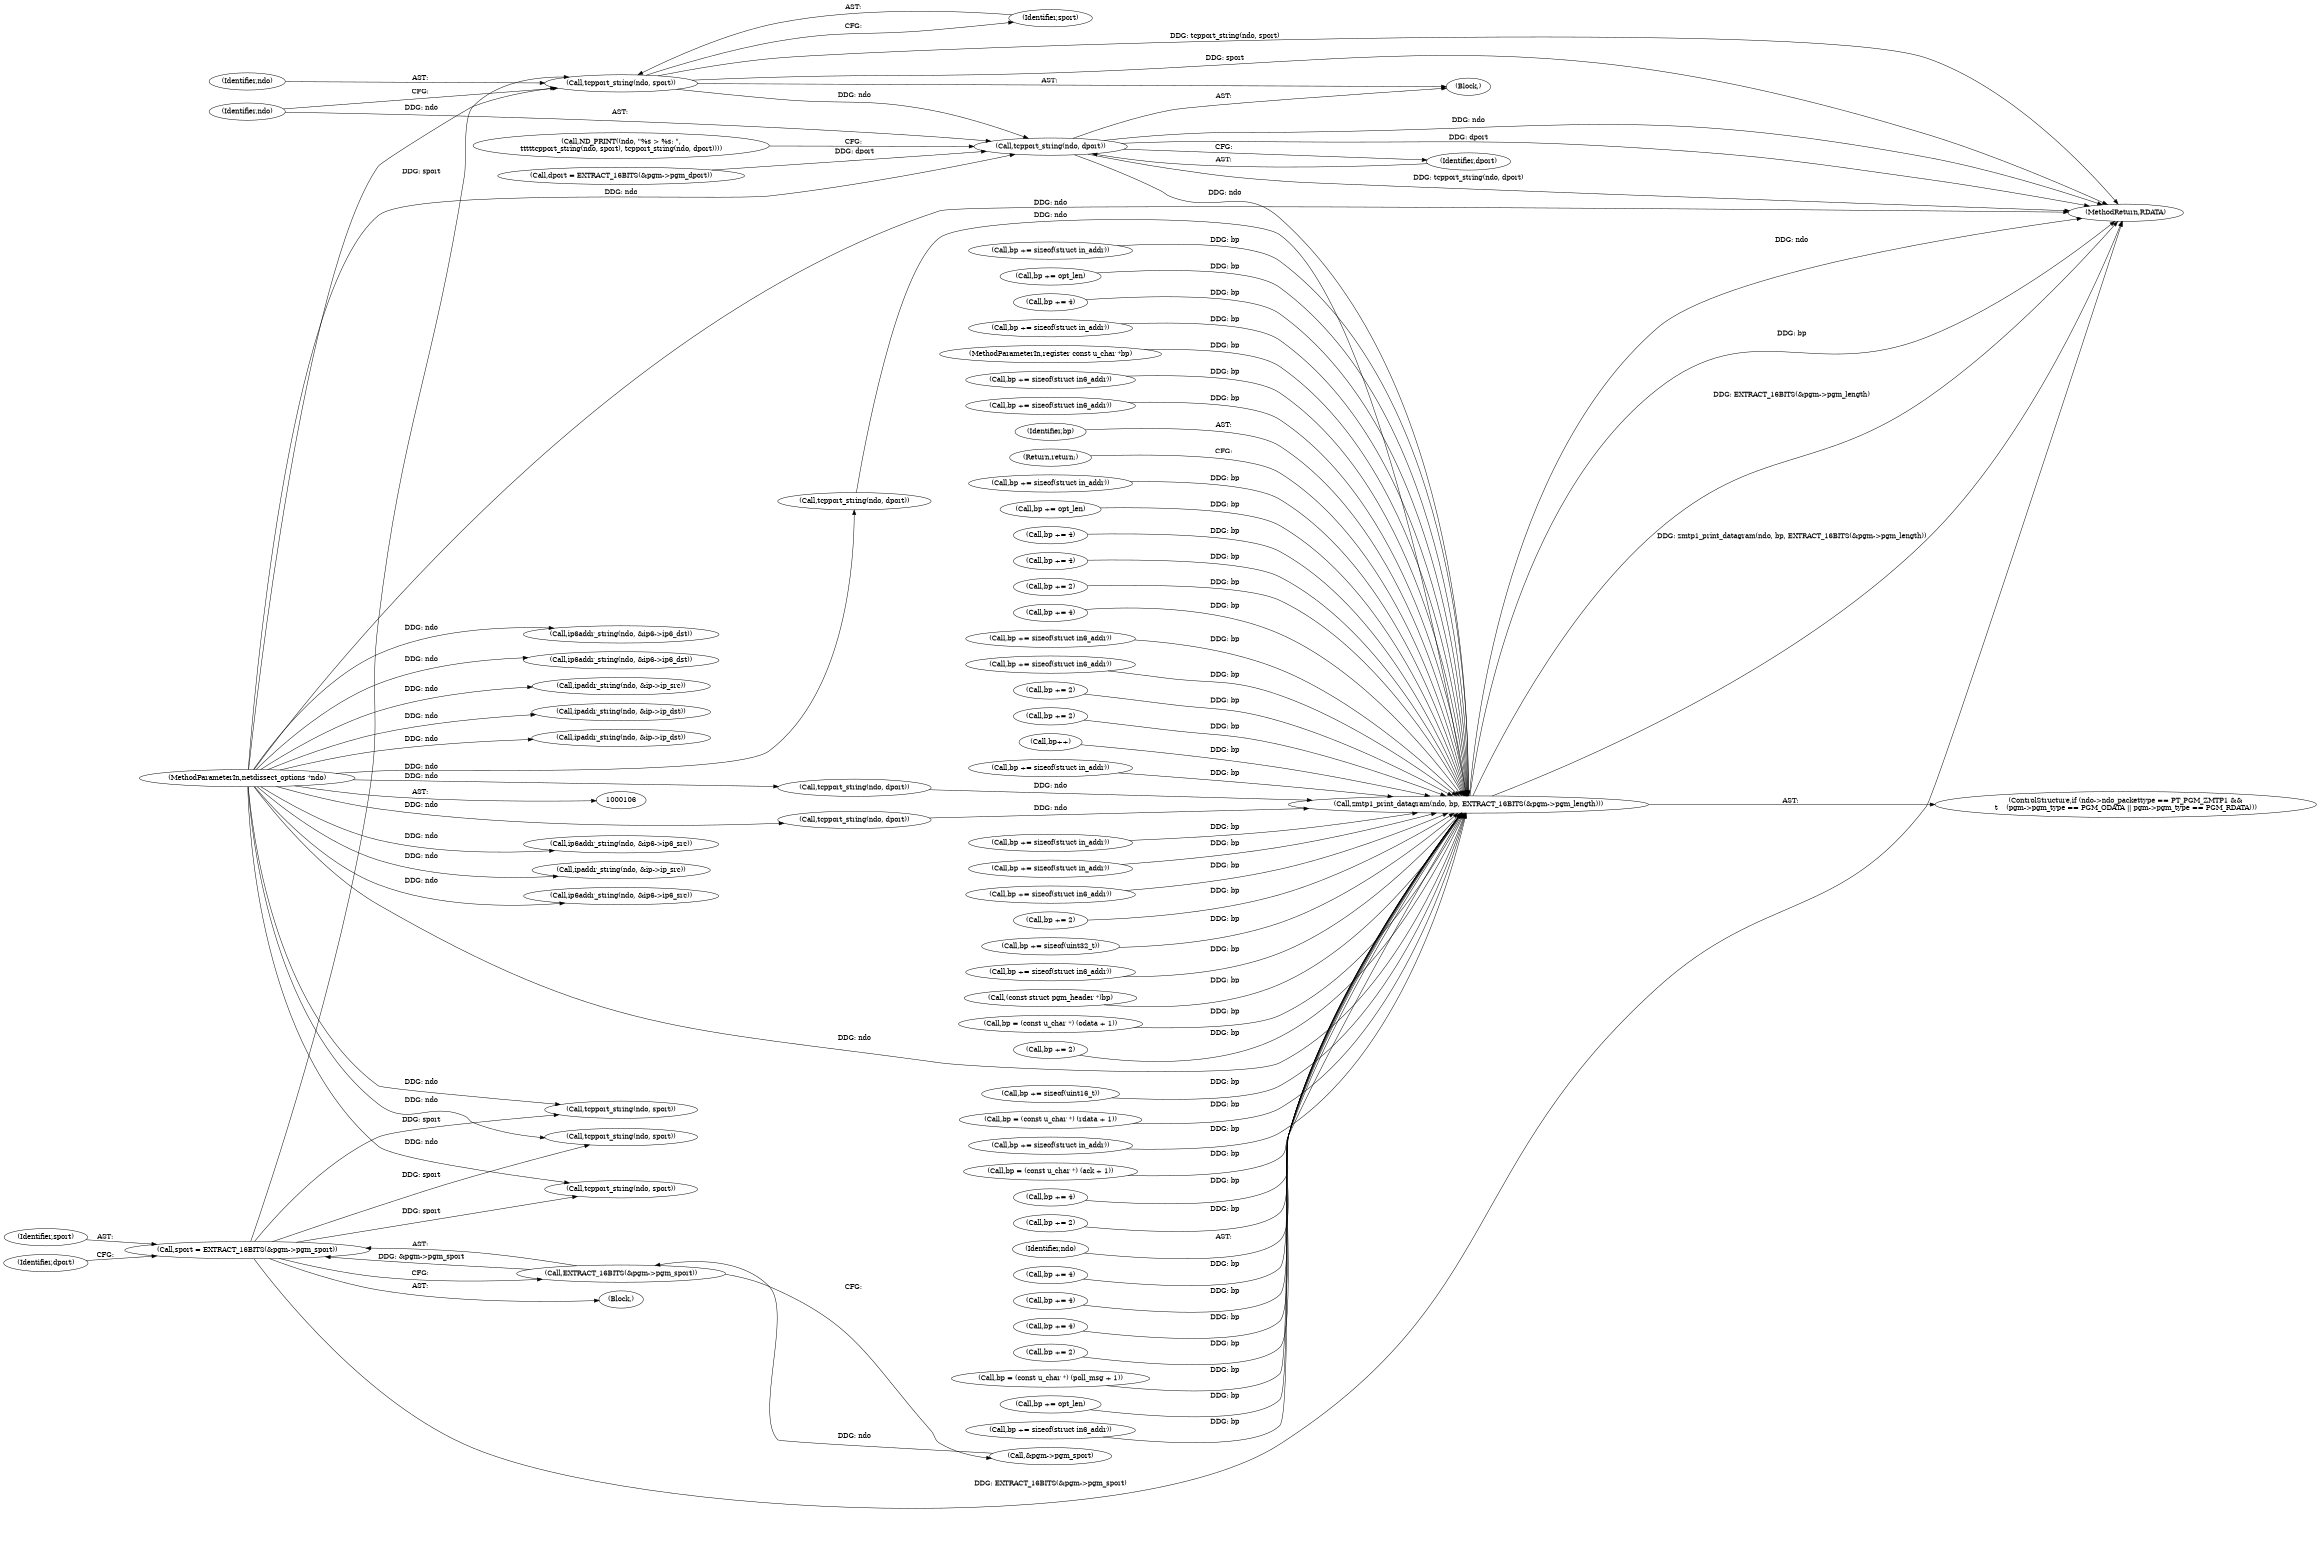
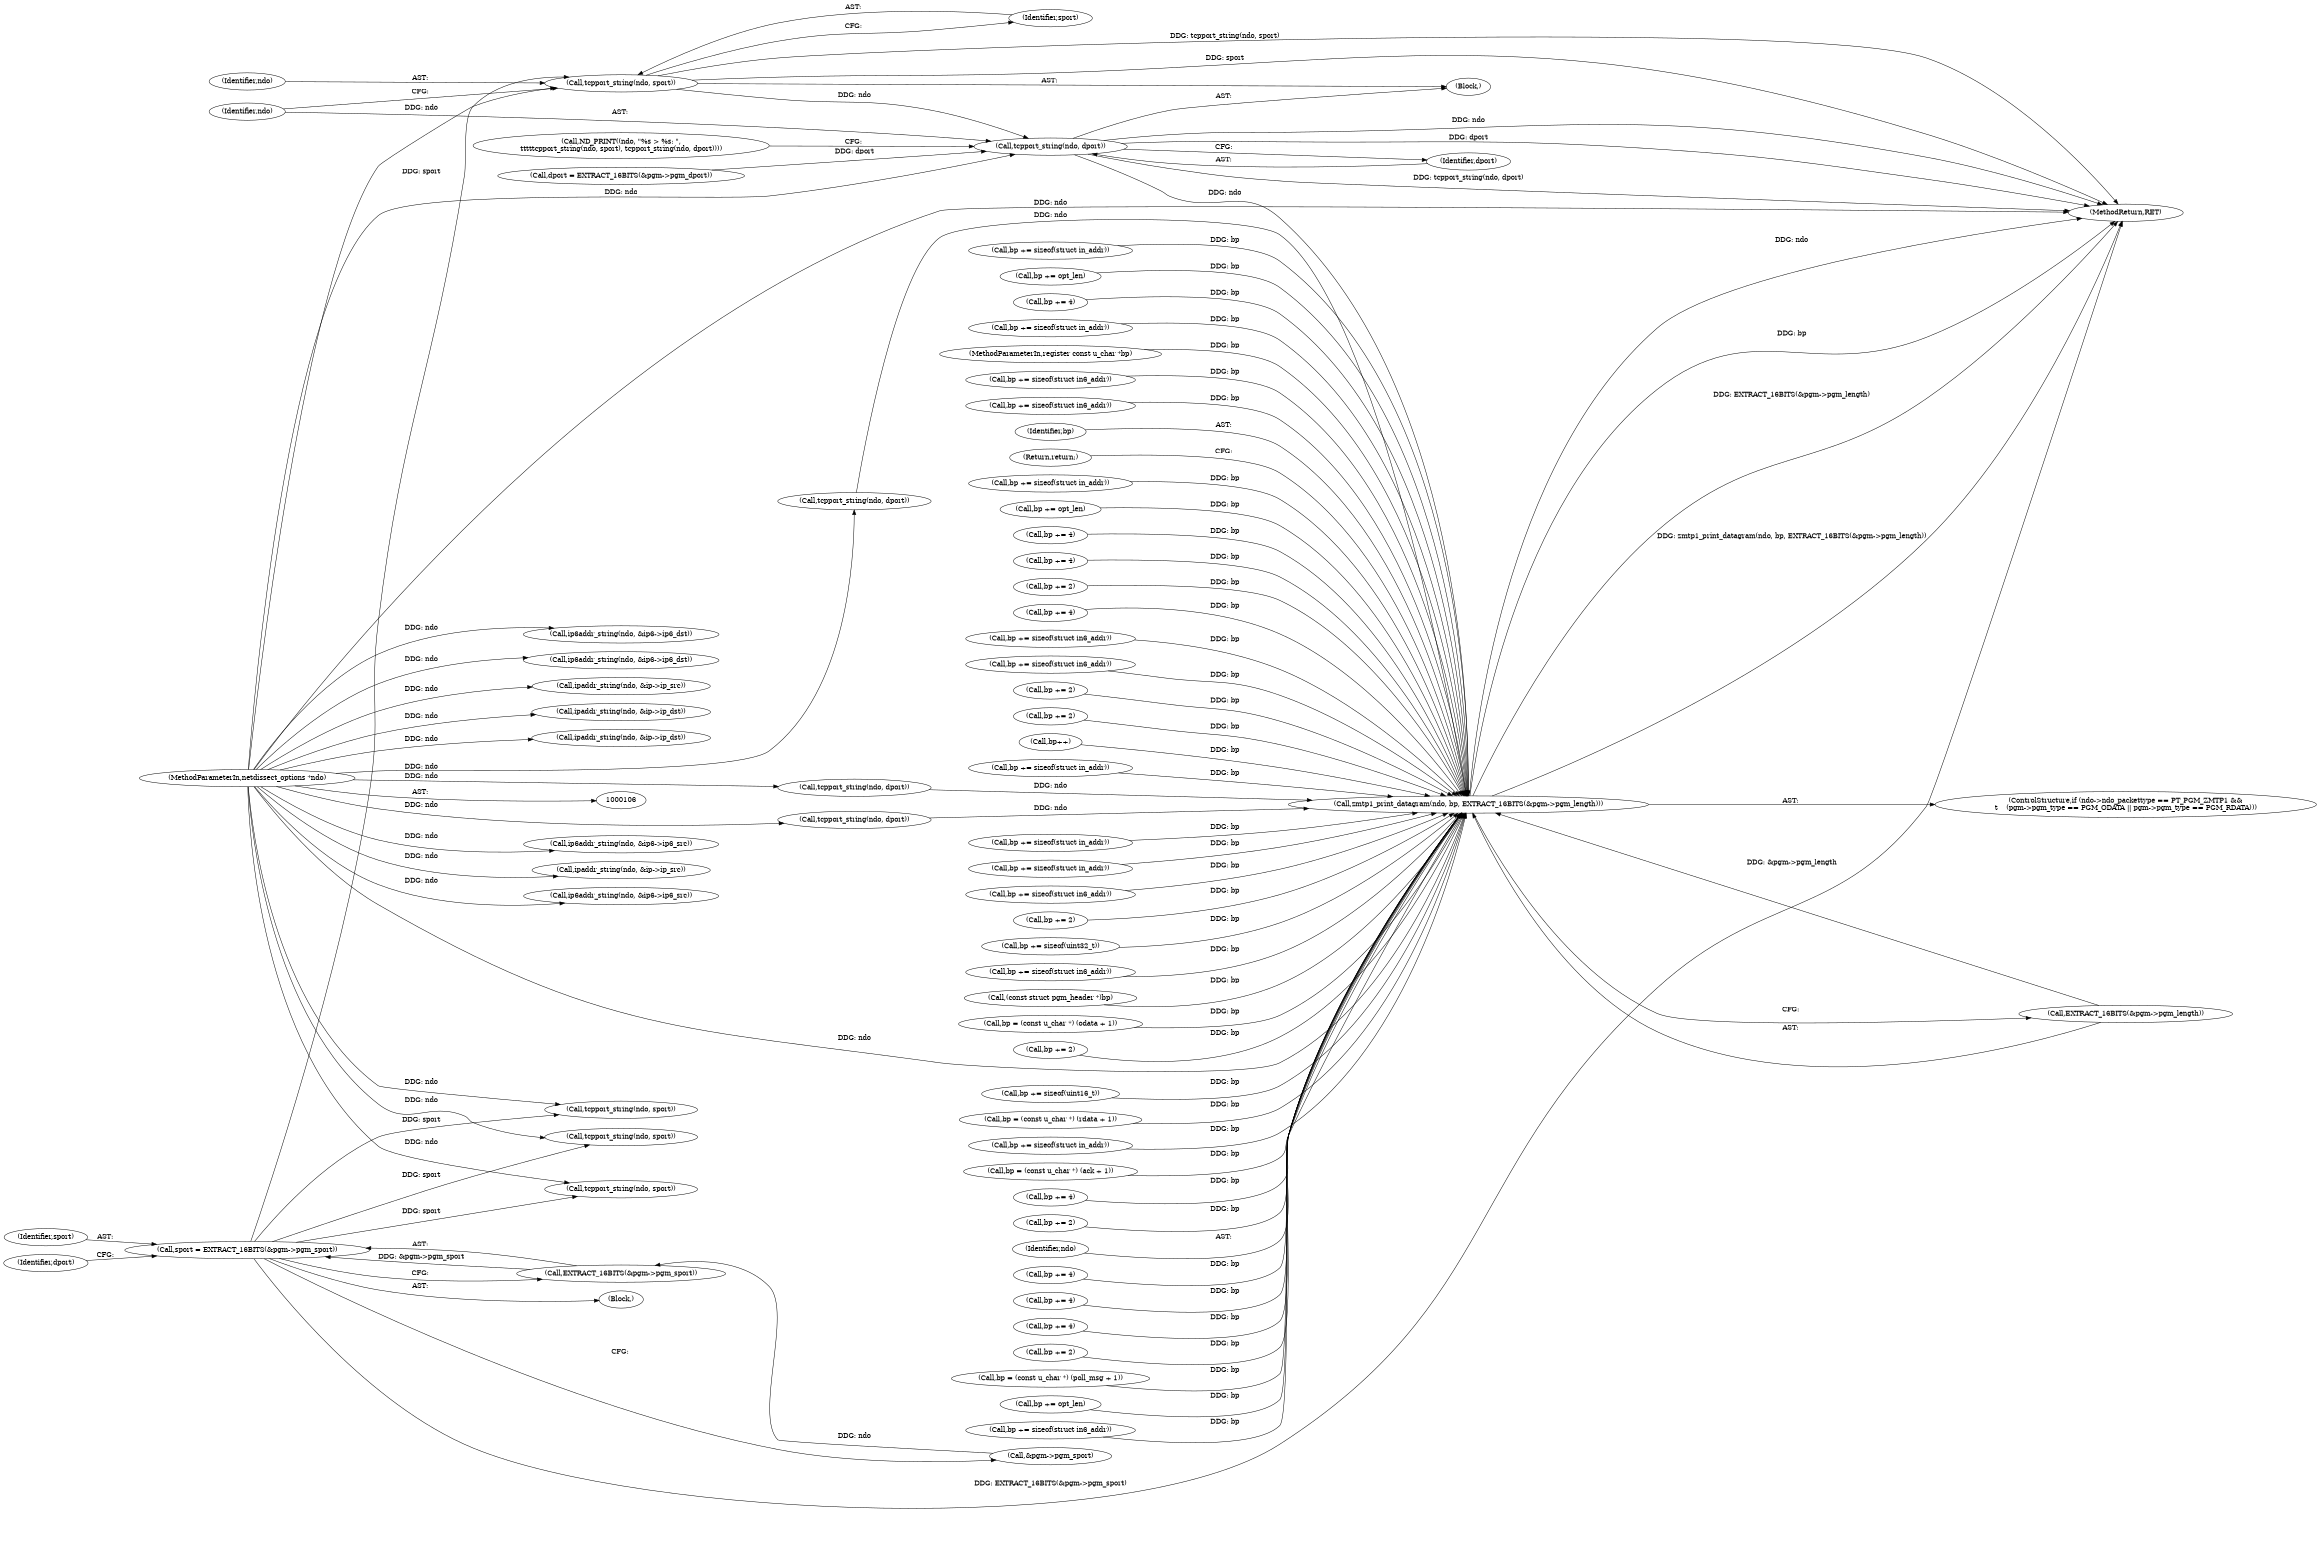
(2126, 213) -> (2126, 213)
none -> (2126, 1014)
(867, 1354) -> (616, 1407)
